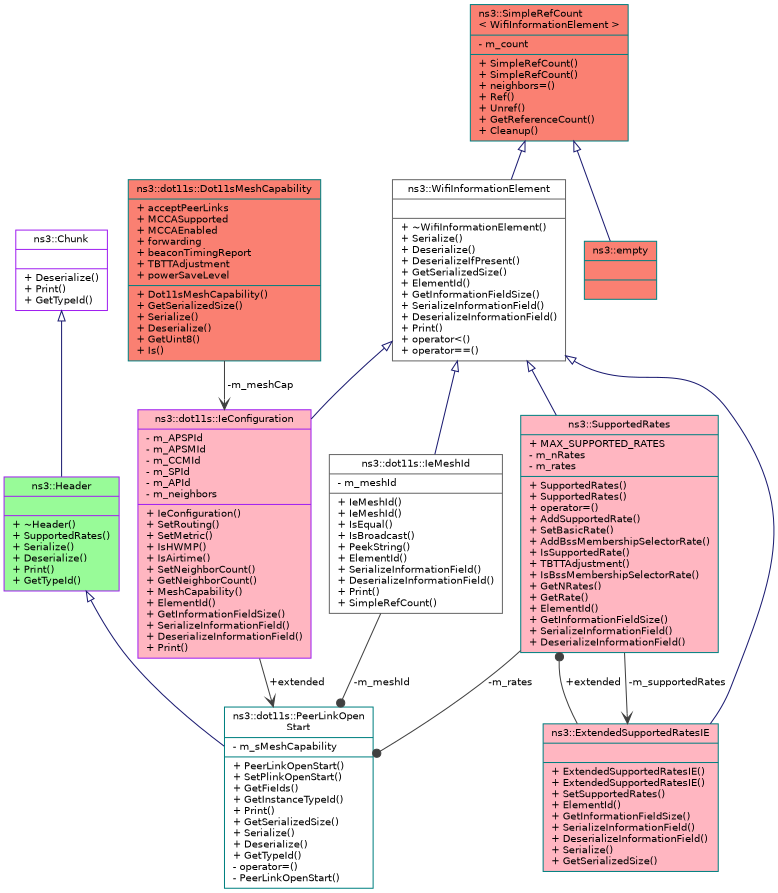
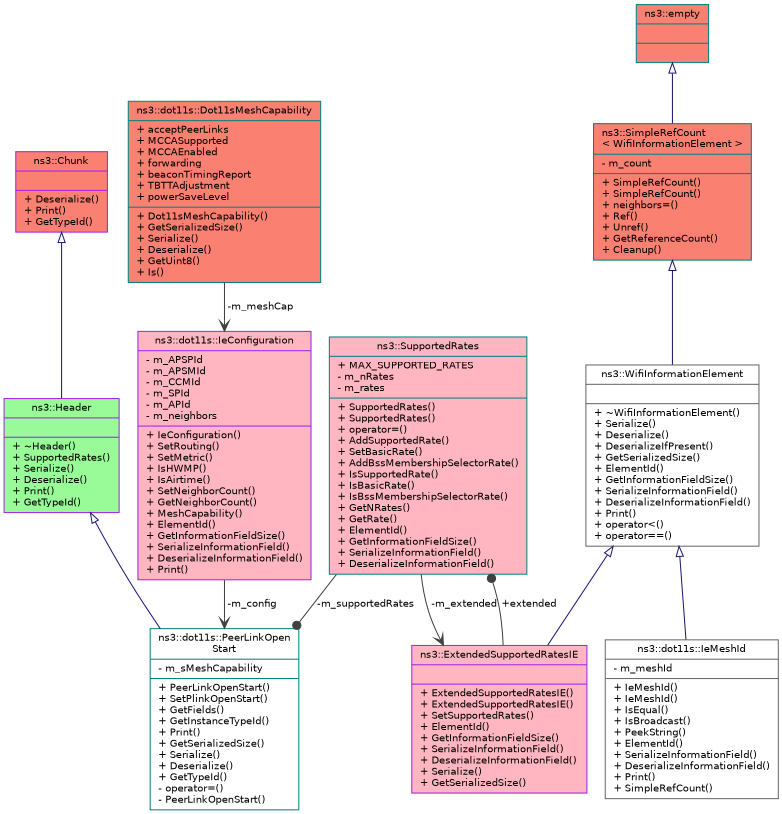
(594, 196) -> (672, 98)
(62, 270) -> (62, 192)
(347, 383) -> none
(544, 393) -> none
(580, 564) -> (376, 486)
(362, 656) -> none
(296, 683) -> (251, 604)
(509, 683) -> (364, 604)
(676, 683) -> (463, 604)
(631, 798) -> (499, 719)
